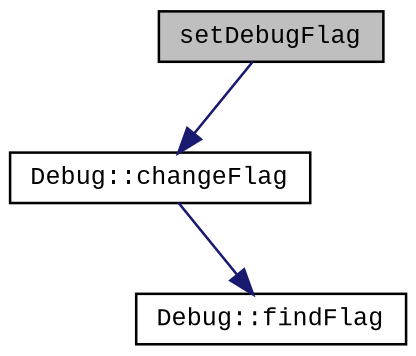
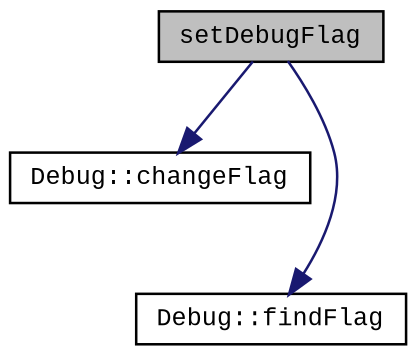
(208, 239) -> (336, 165)
